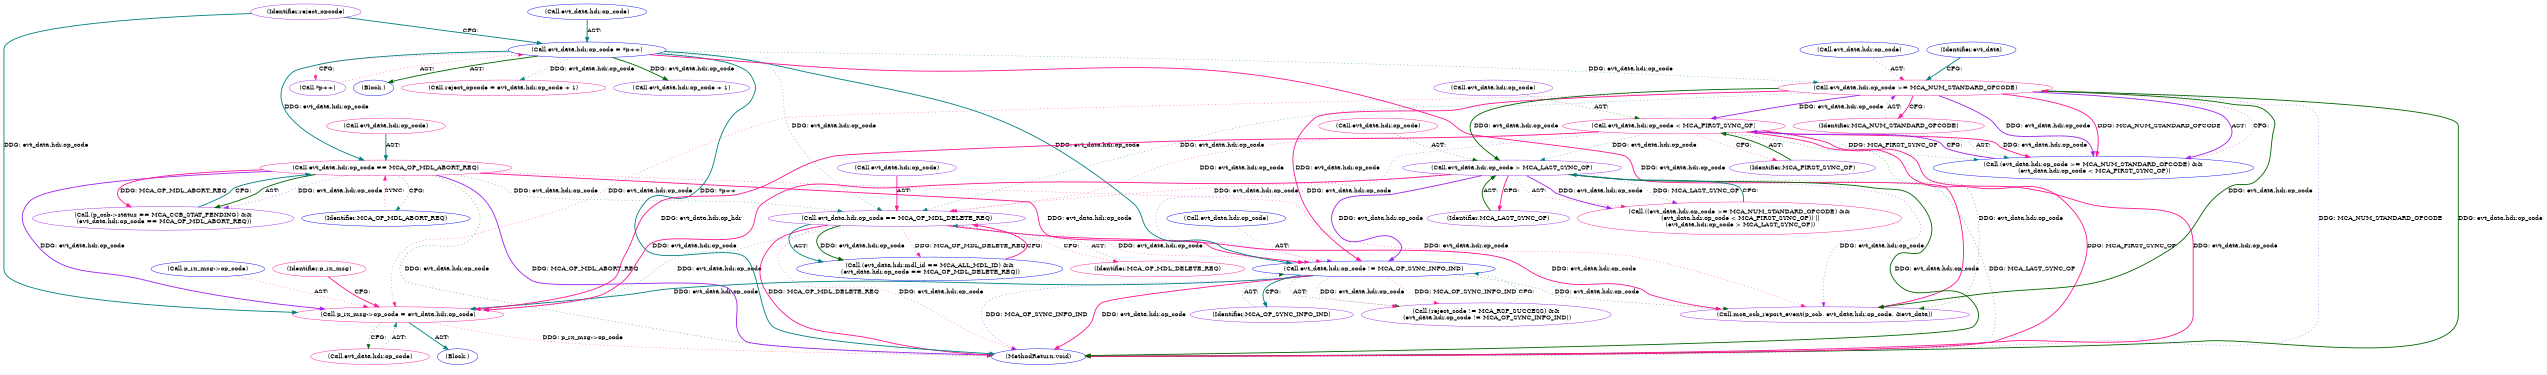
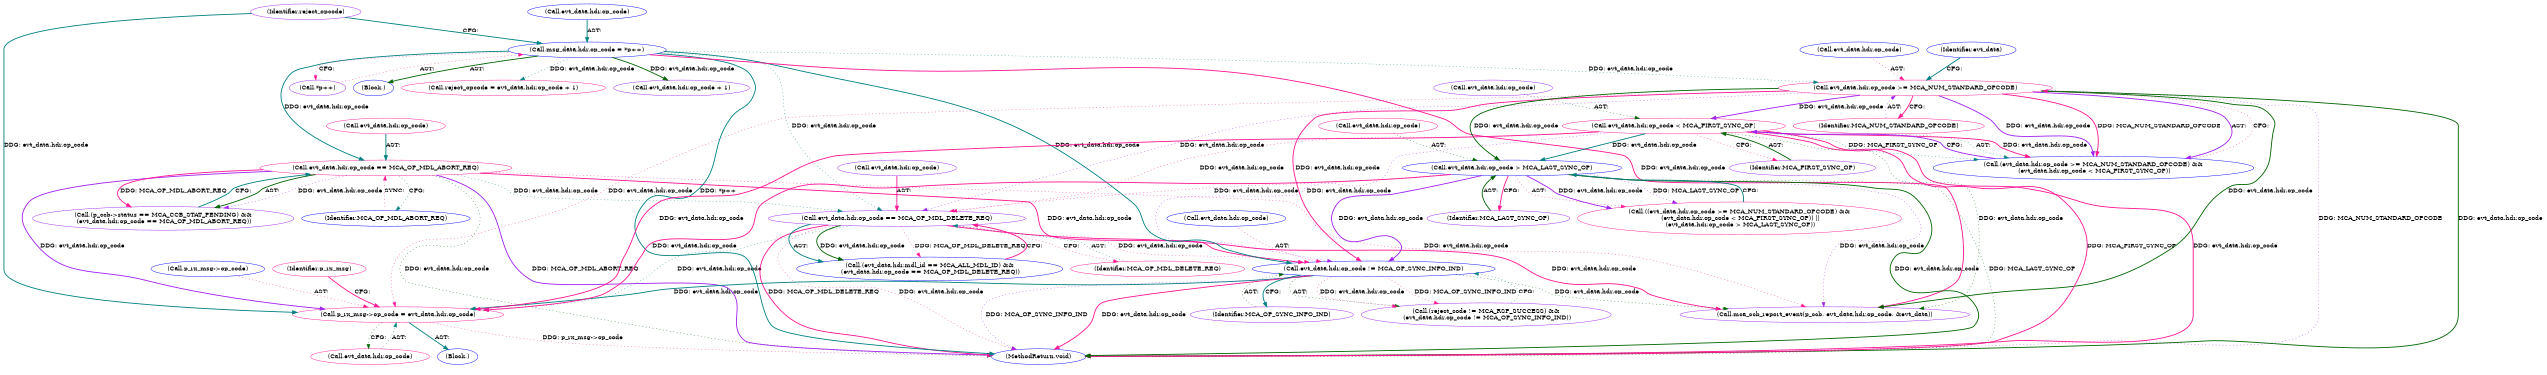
(587, 50) -> (587, 50)
(1429, 107) -> (1429, 107)
(1595, 146) -> (1595, 146)
(1512, 168) -> (1512, 168)
(702, 218) -> (702, 218)
